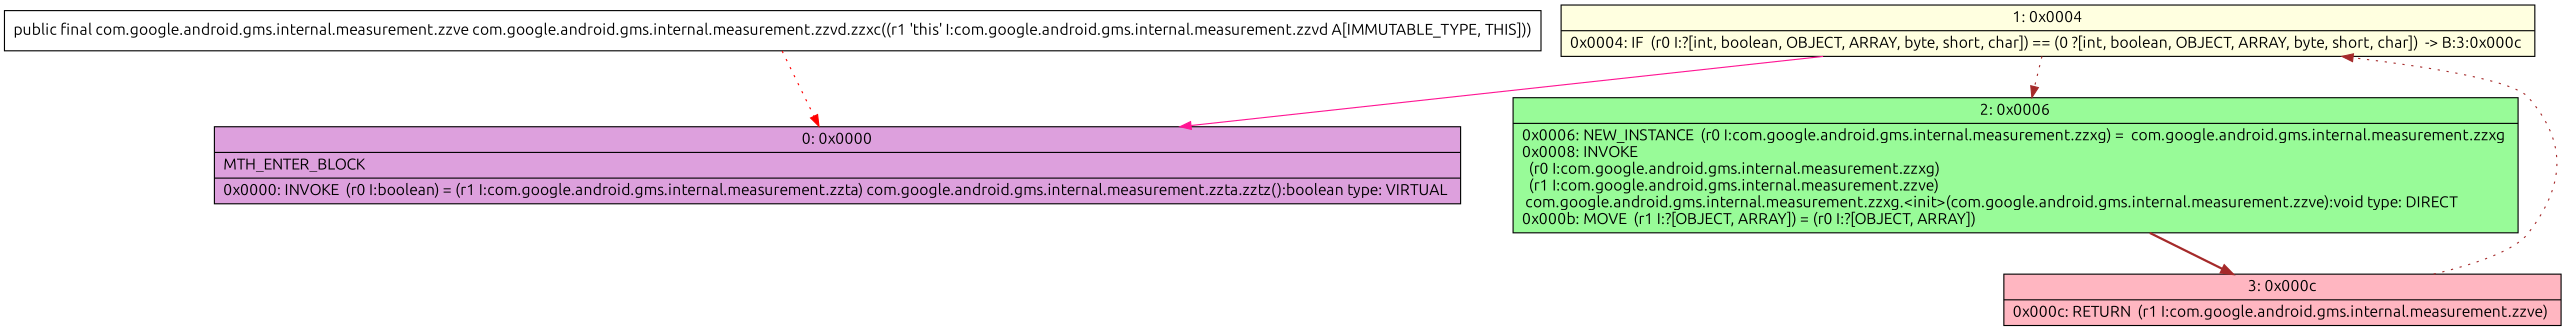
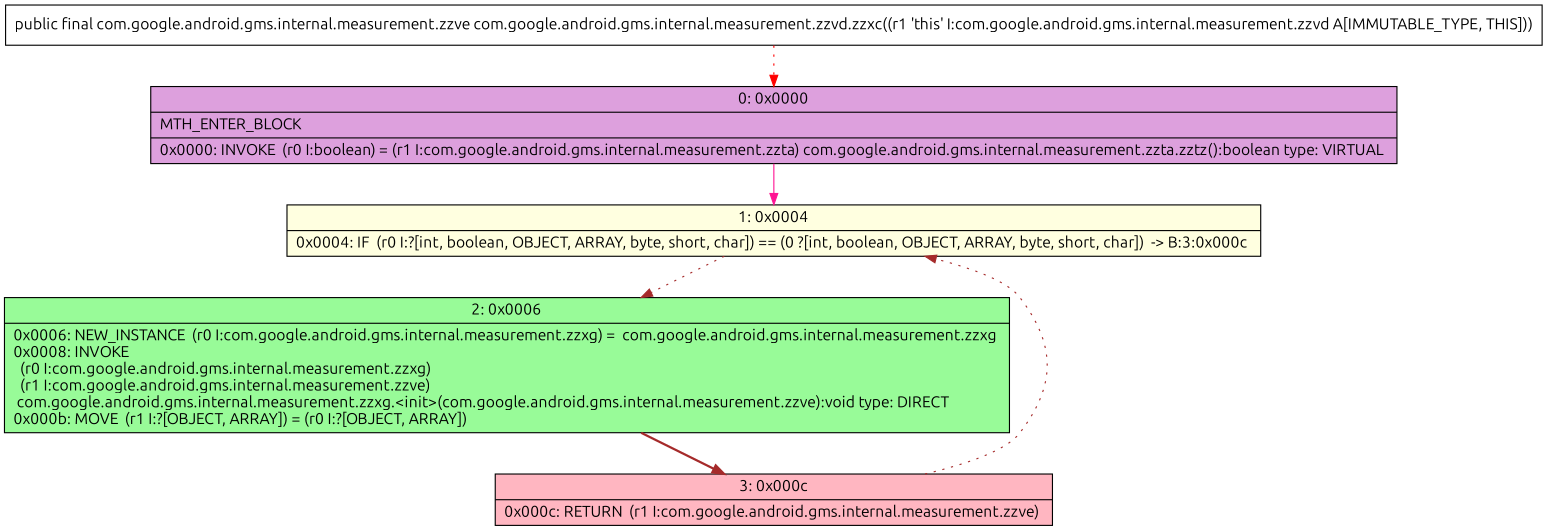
(1507, 91) -> (774, 179)
